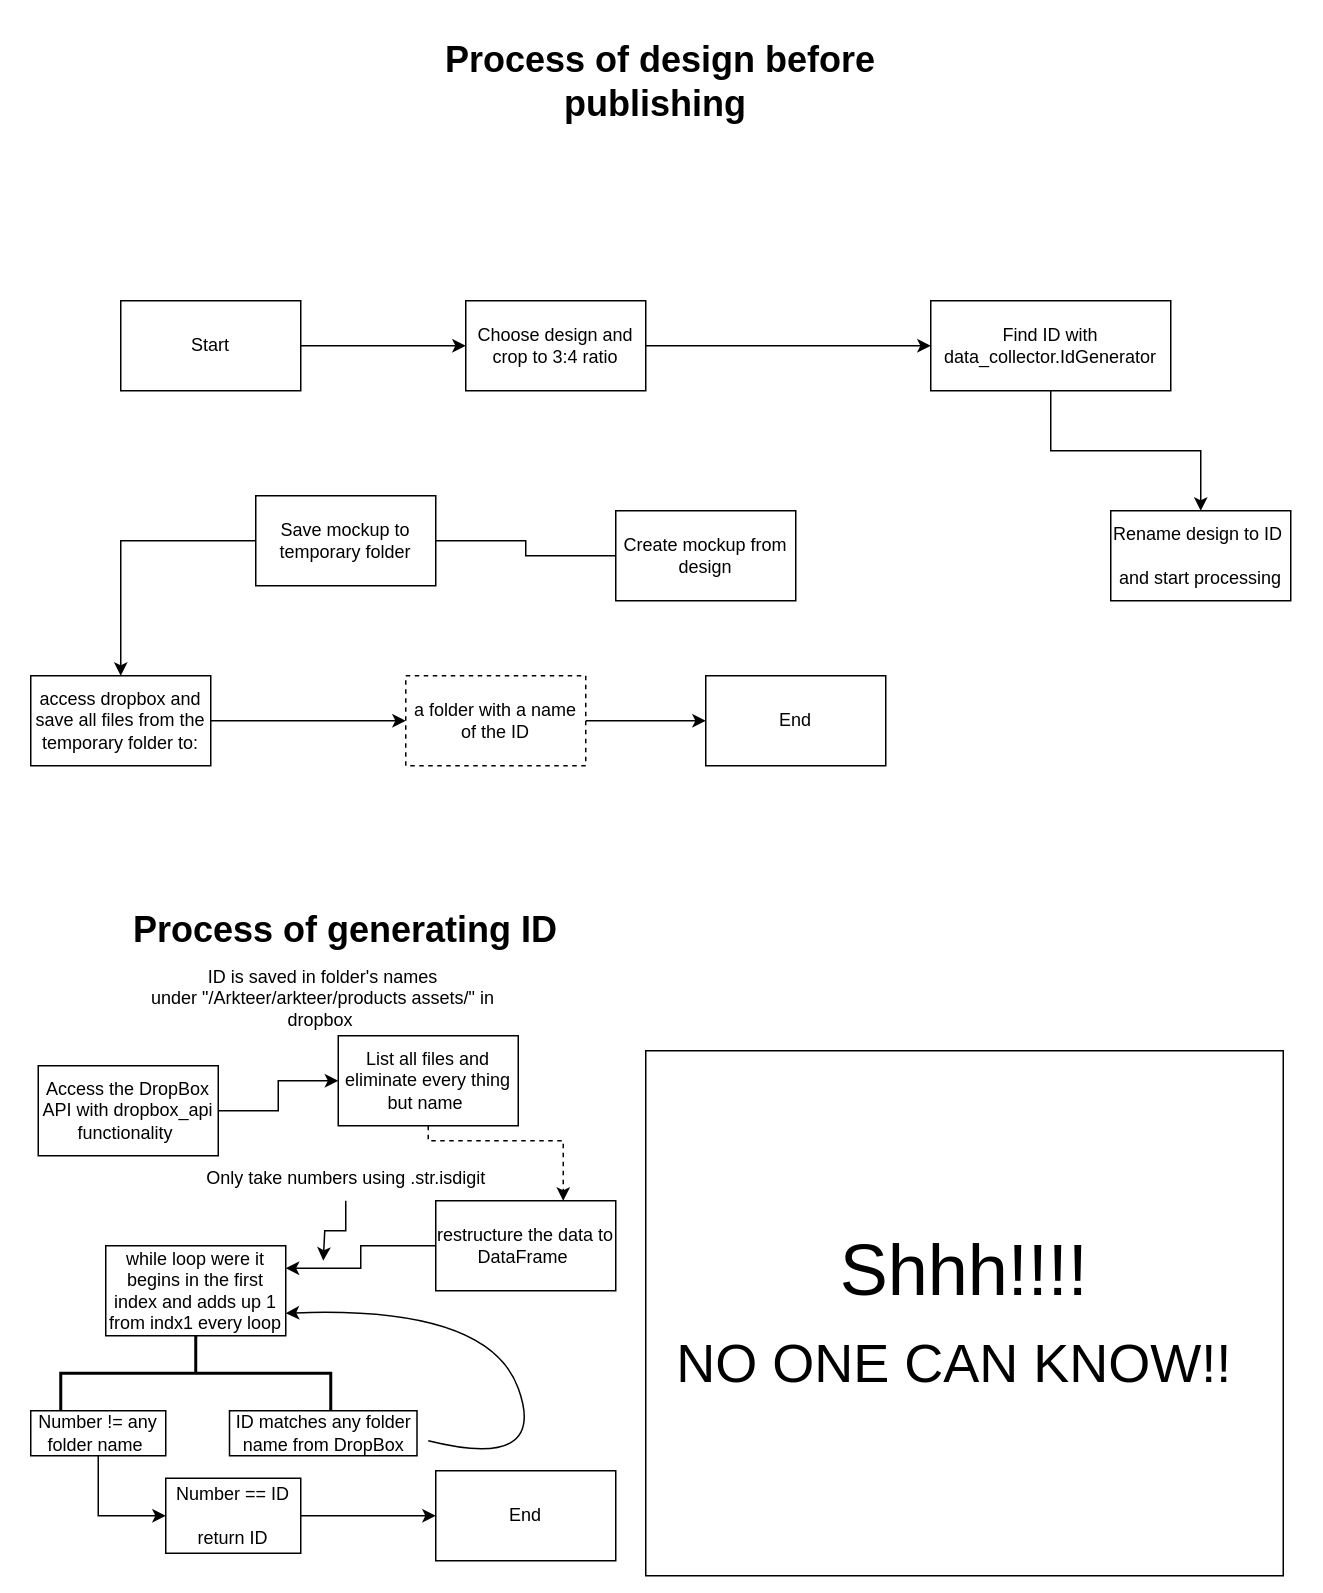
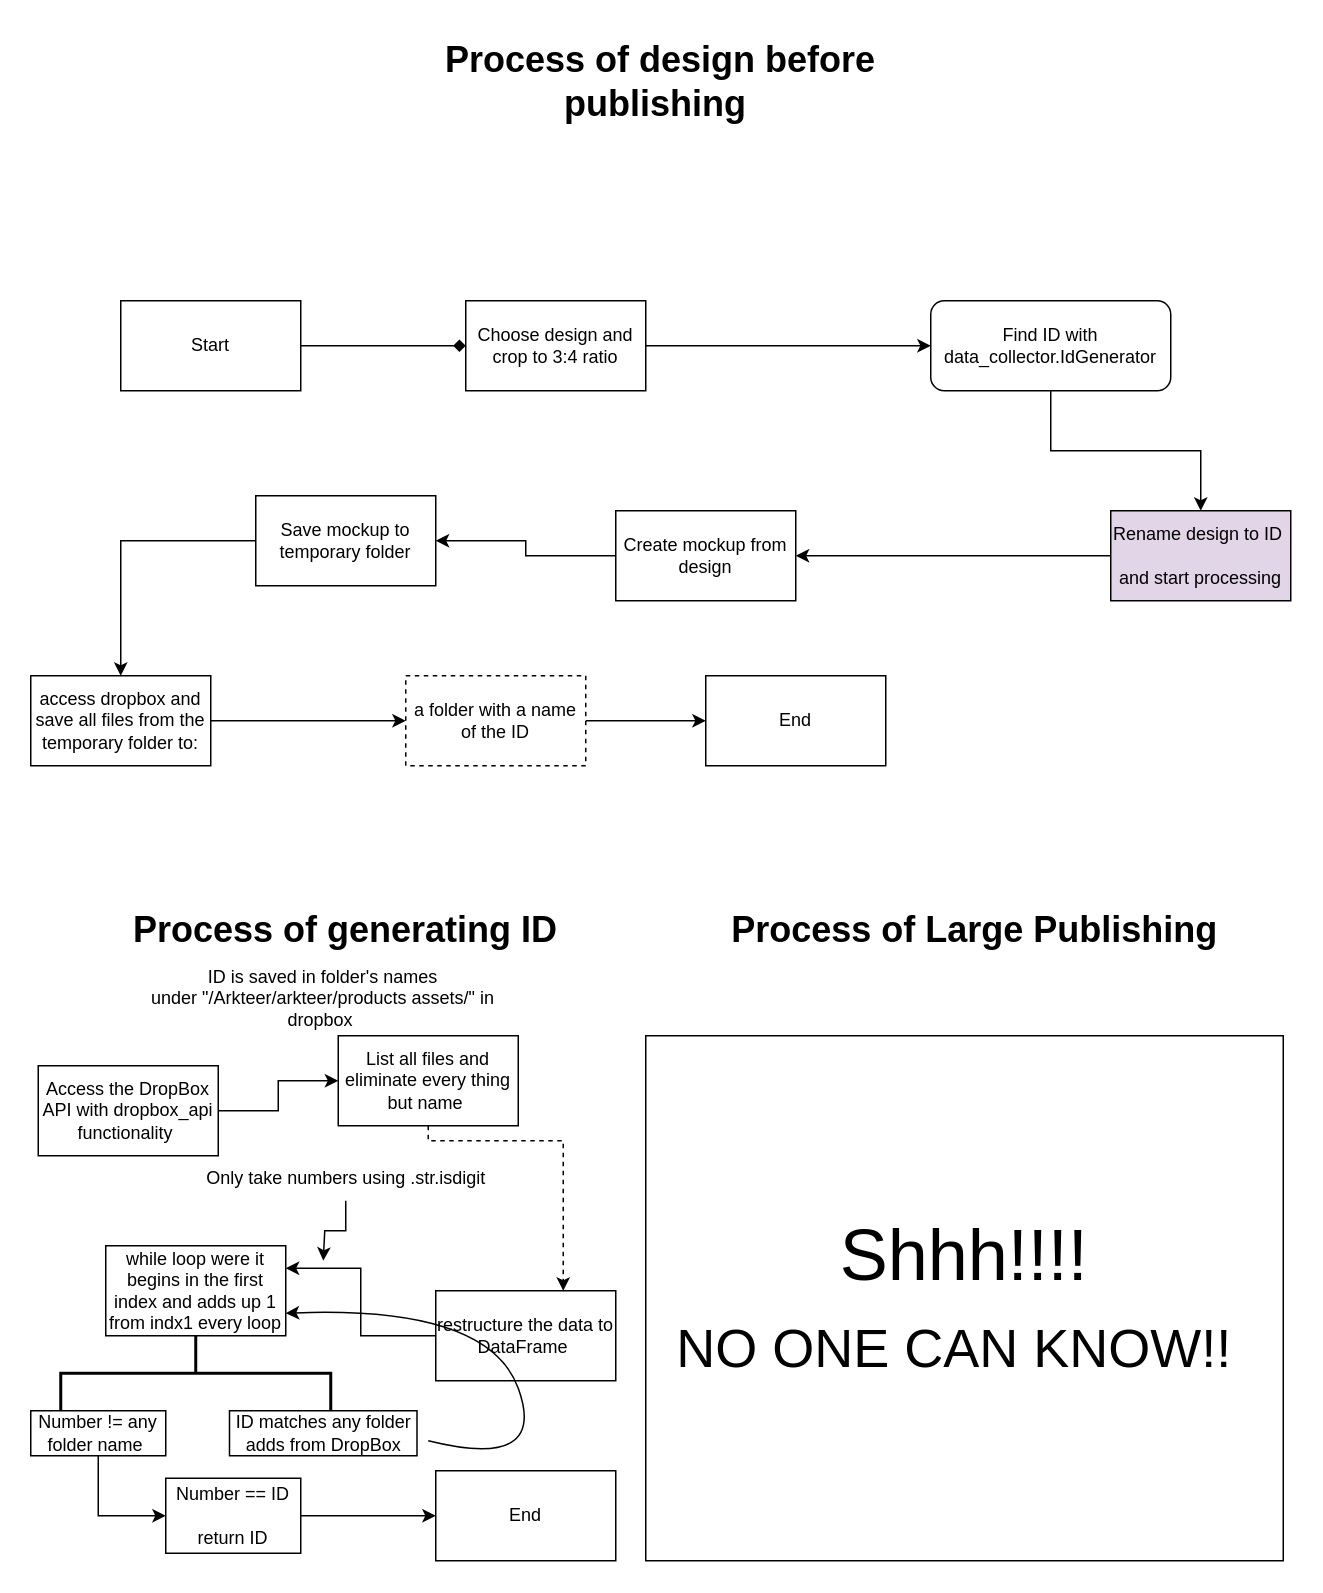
(454, 346) -> (453, 346)
(1051, 346) -> (1051, 346)
(442, 541) -> (447, 541)
none -> (959, 556)
(1201, 556) -> (1201, 556)
none -> (974, 938)
(526, 1246) -> (526, 1336)
(965, 1313) -> (965, 1298)
(324, 1433) -> (324, 1433)
